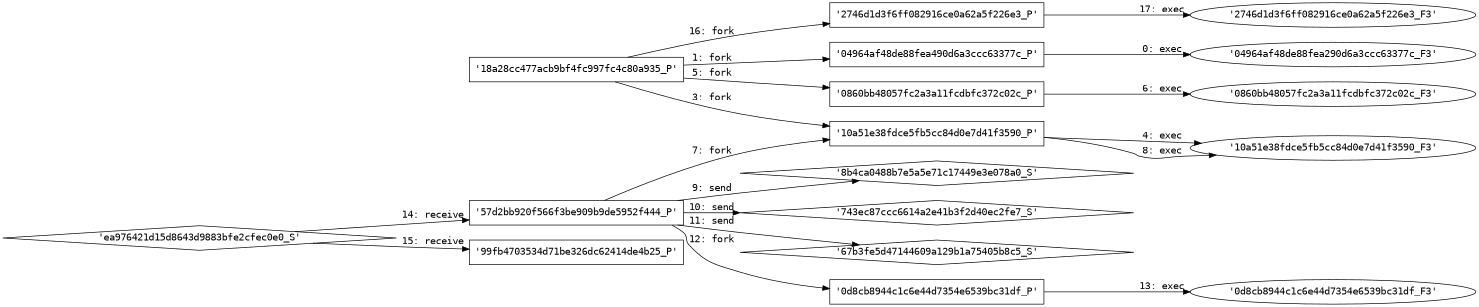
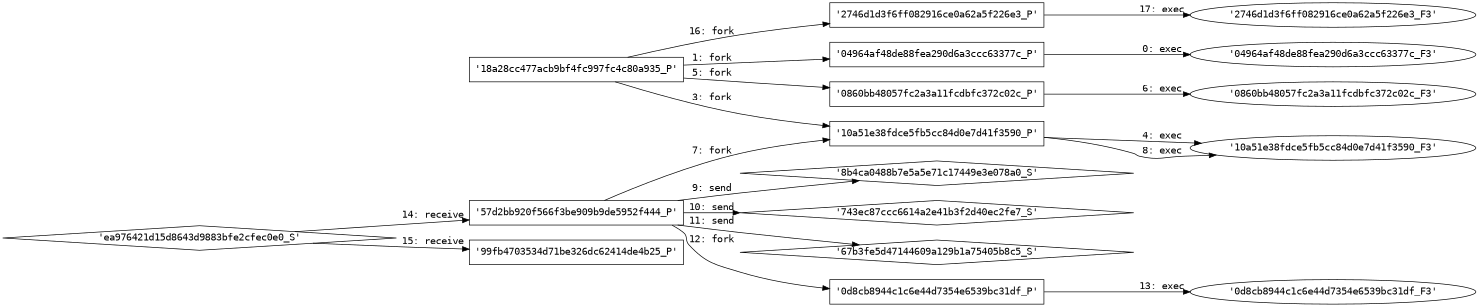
(937, 55) -> (937, 55)
